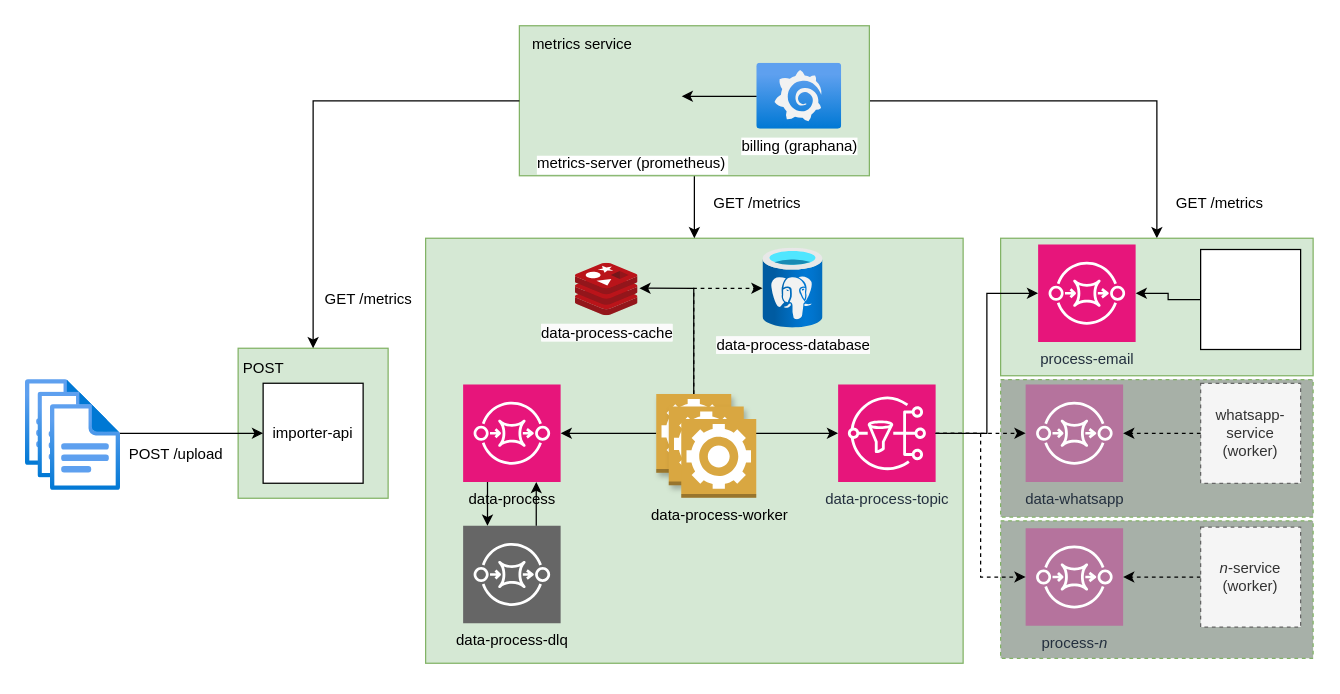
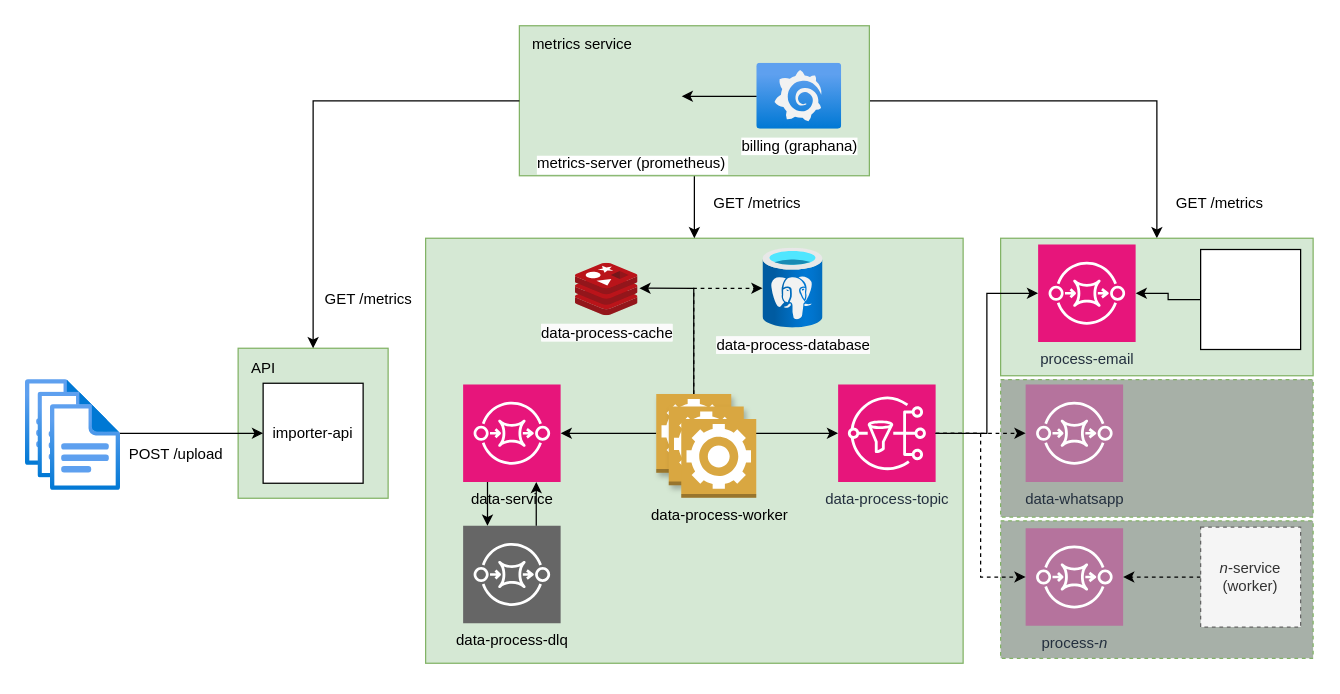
(264, 368) -> (264, 368)
(1166, 433) -> none
(1251, 433) -> none
(513, 500) -> (513, 500)
